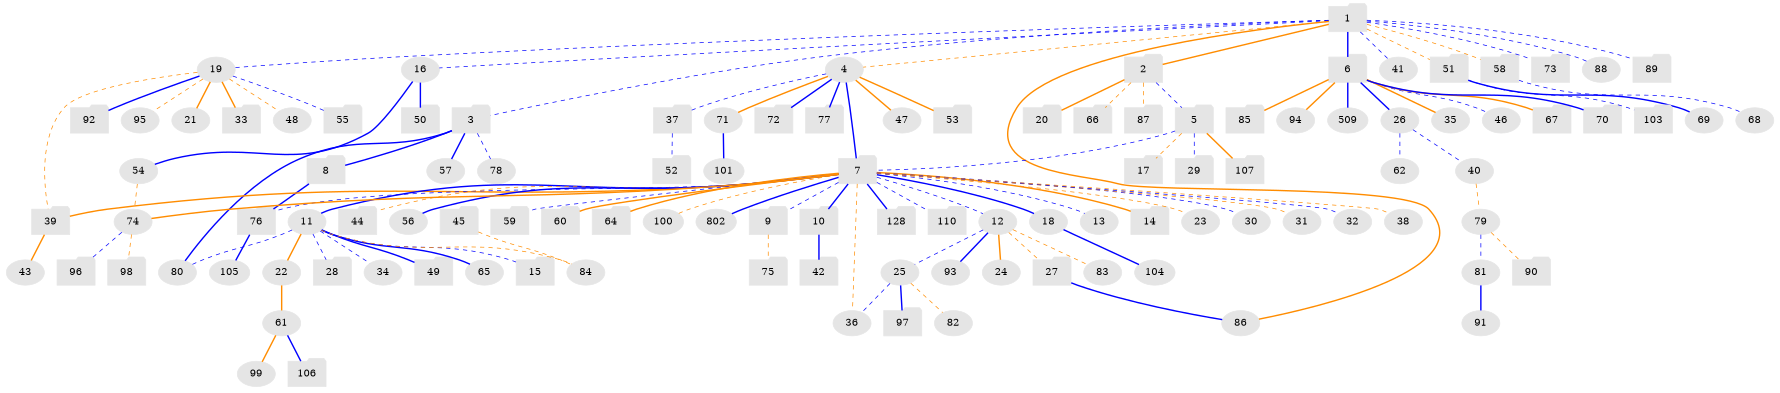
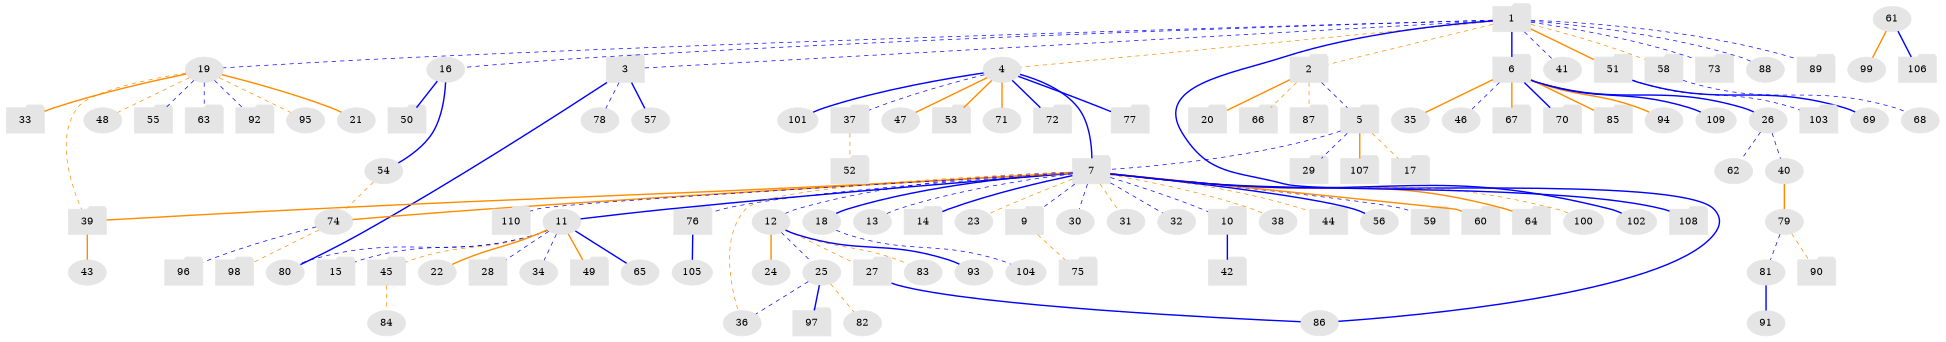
(1246, 44) -> (1410, 44)
(1398, 44) -> (1562, 44)
(154, 92) -> (228, 94)
none -> (204, 120)
(1348, 120) -> (1716, 120)
(672, 146) -> (850, 146)
(724, 146) -> (897, 89)
(326, 171) -> none
(1005, 184) -> (1007, 191)
(1149, 187) -> (1536, 189)
(1478, 196) -> (1784, 197)
(838, 197) -> (1160, 193)
(716, 222) -> (1636, 222)
(896, 222) -> (1689, 222)
(472, 247) -> (441, 252)
(1101, 247) -> (923, 247)
(380, 250) -> (575, 247)
(282, 298) -> none
